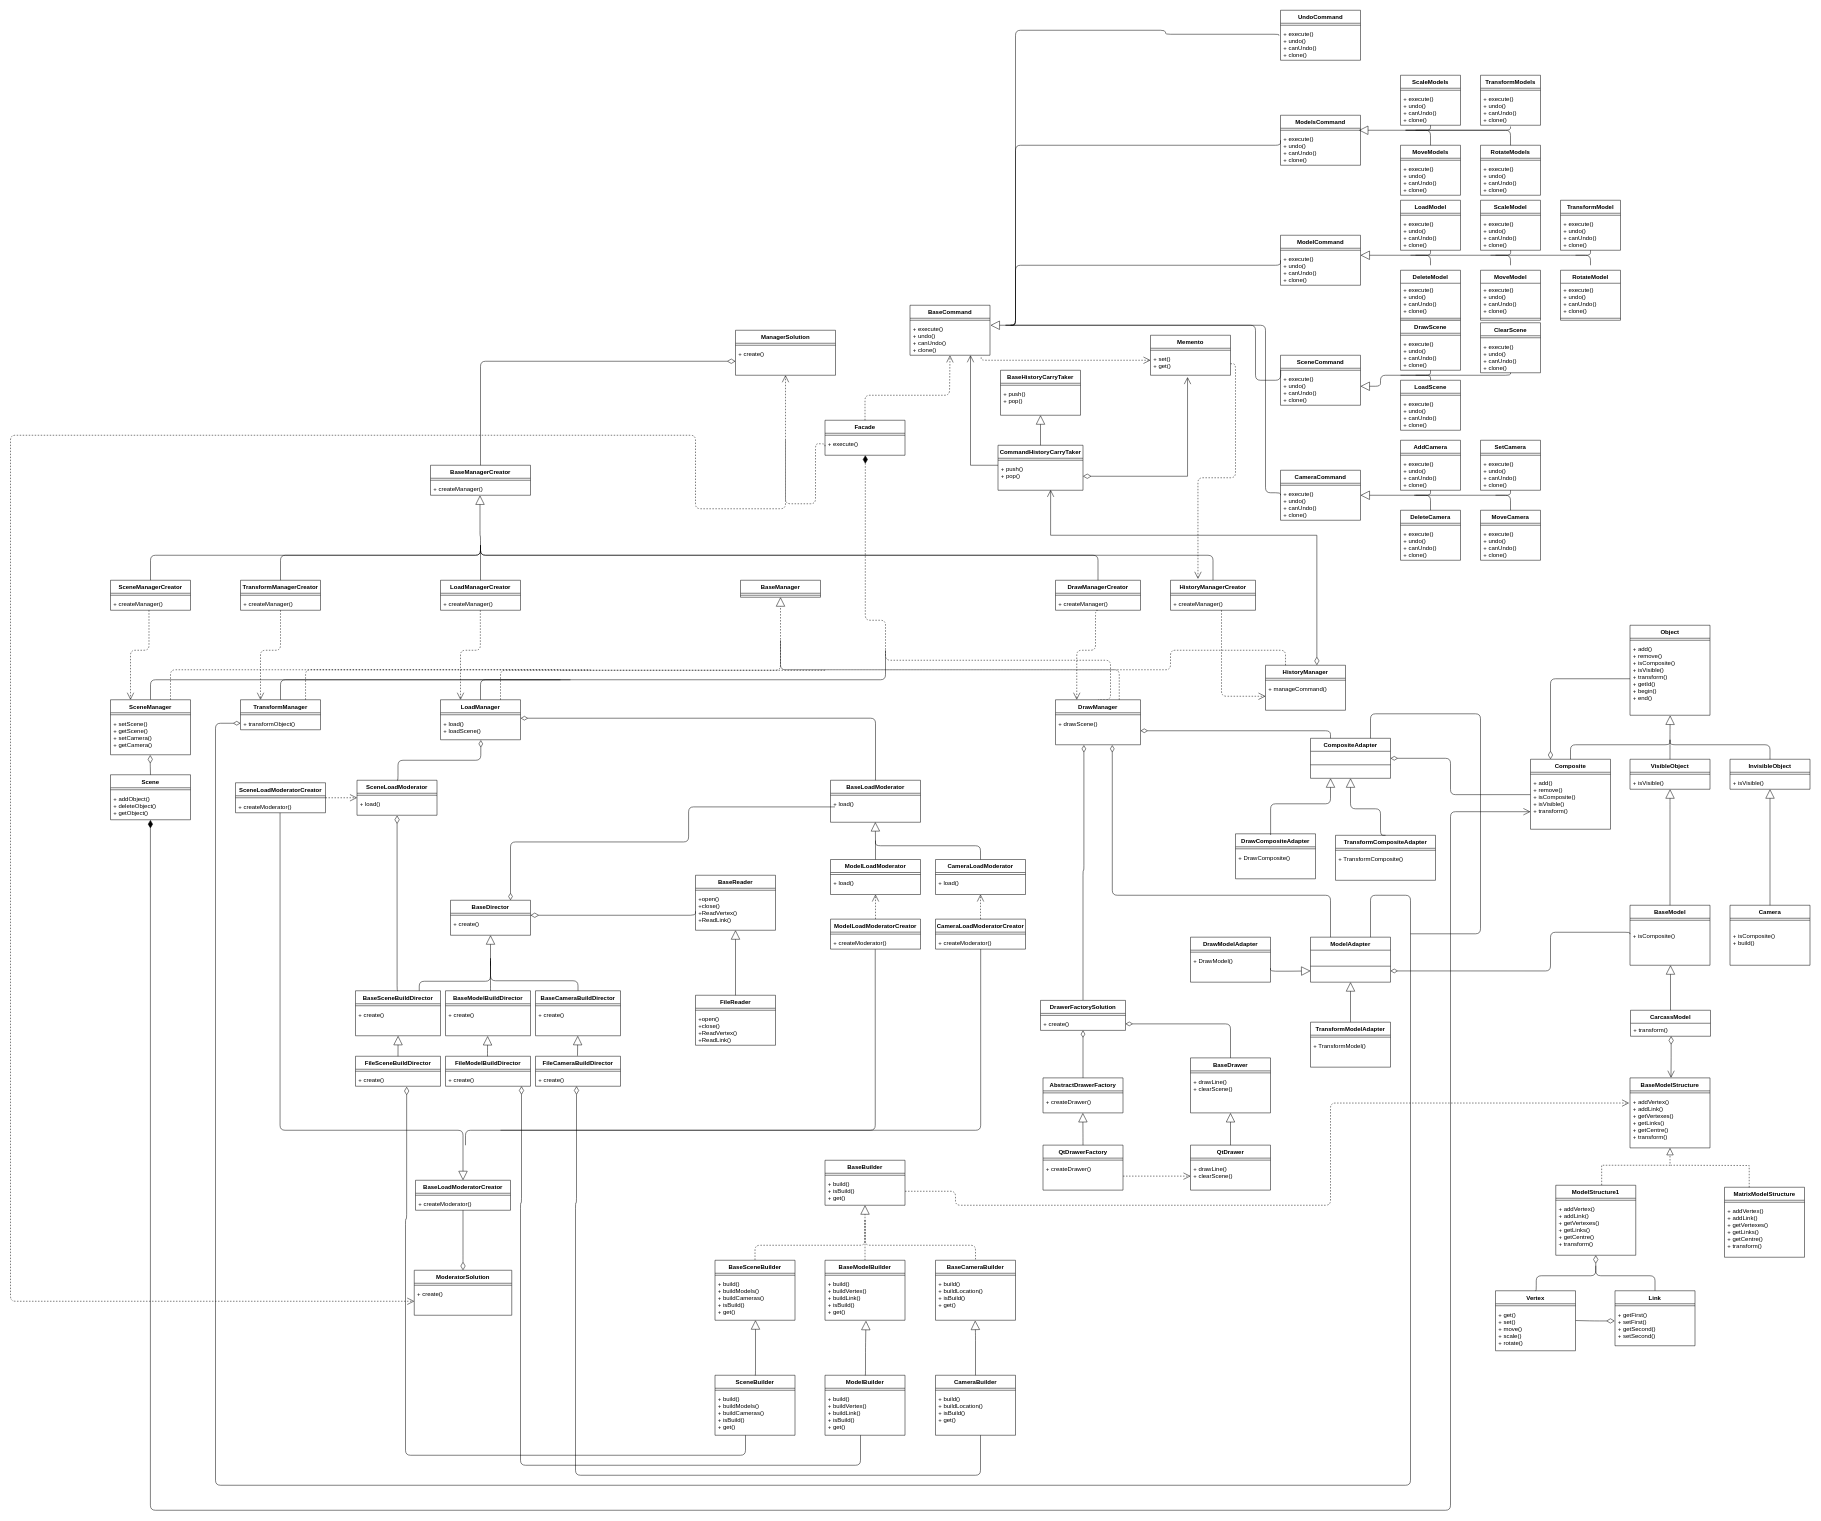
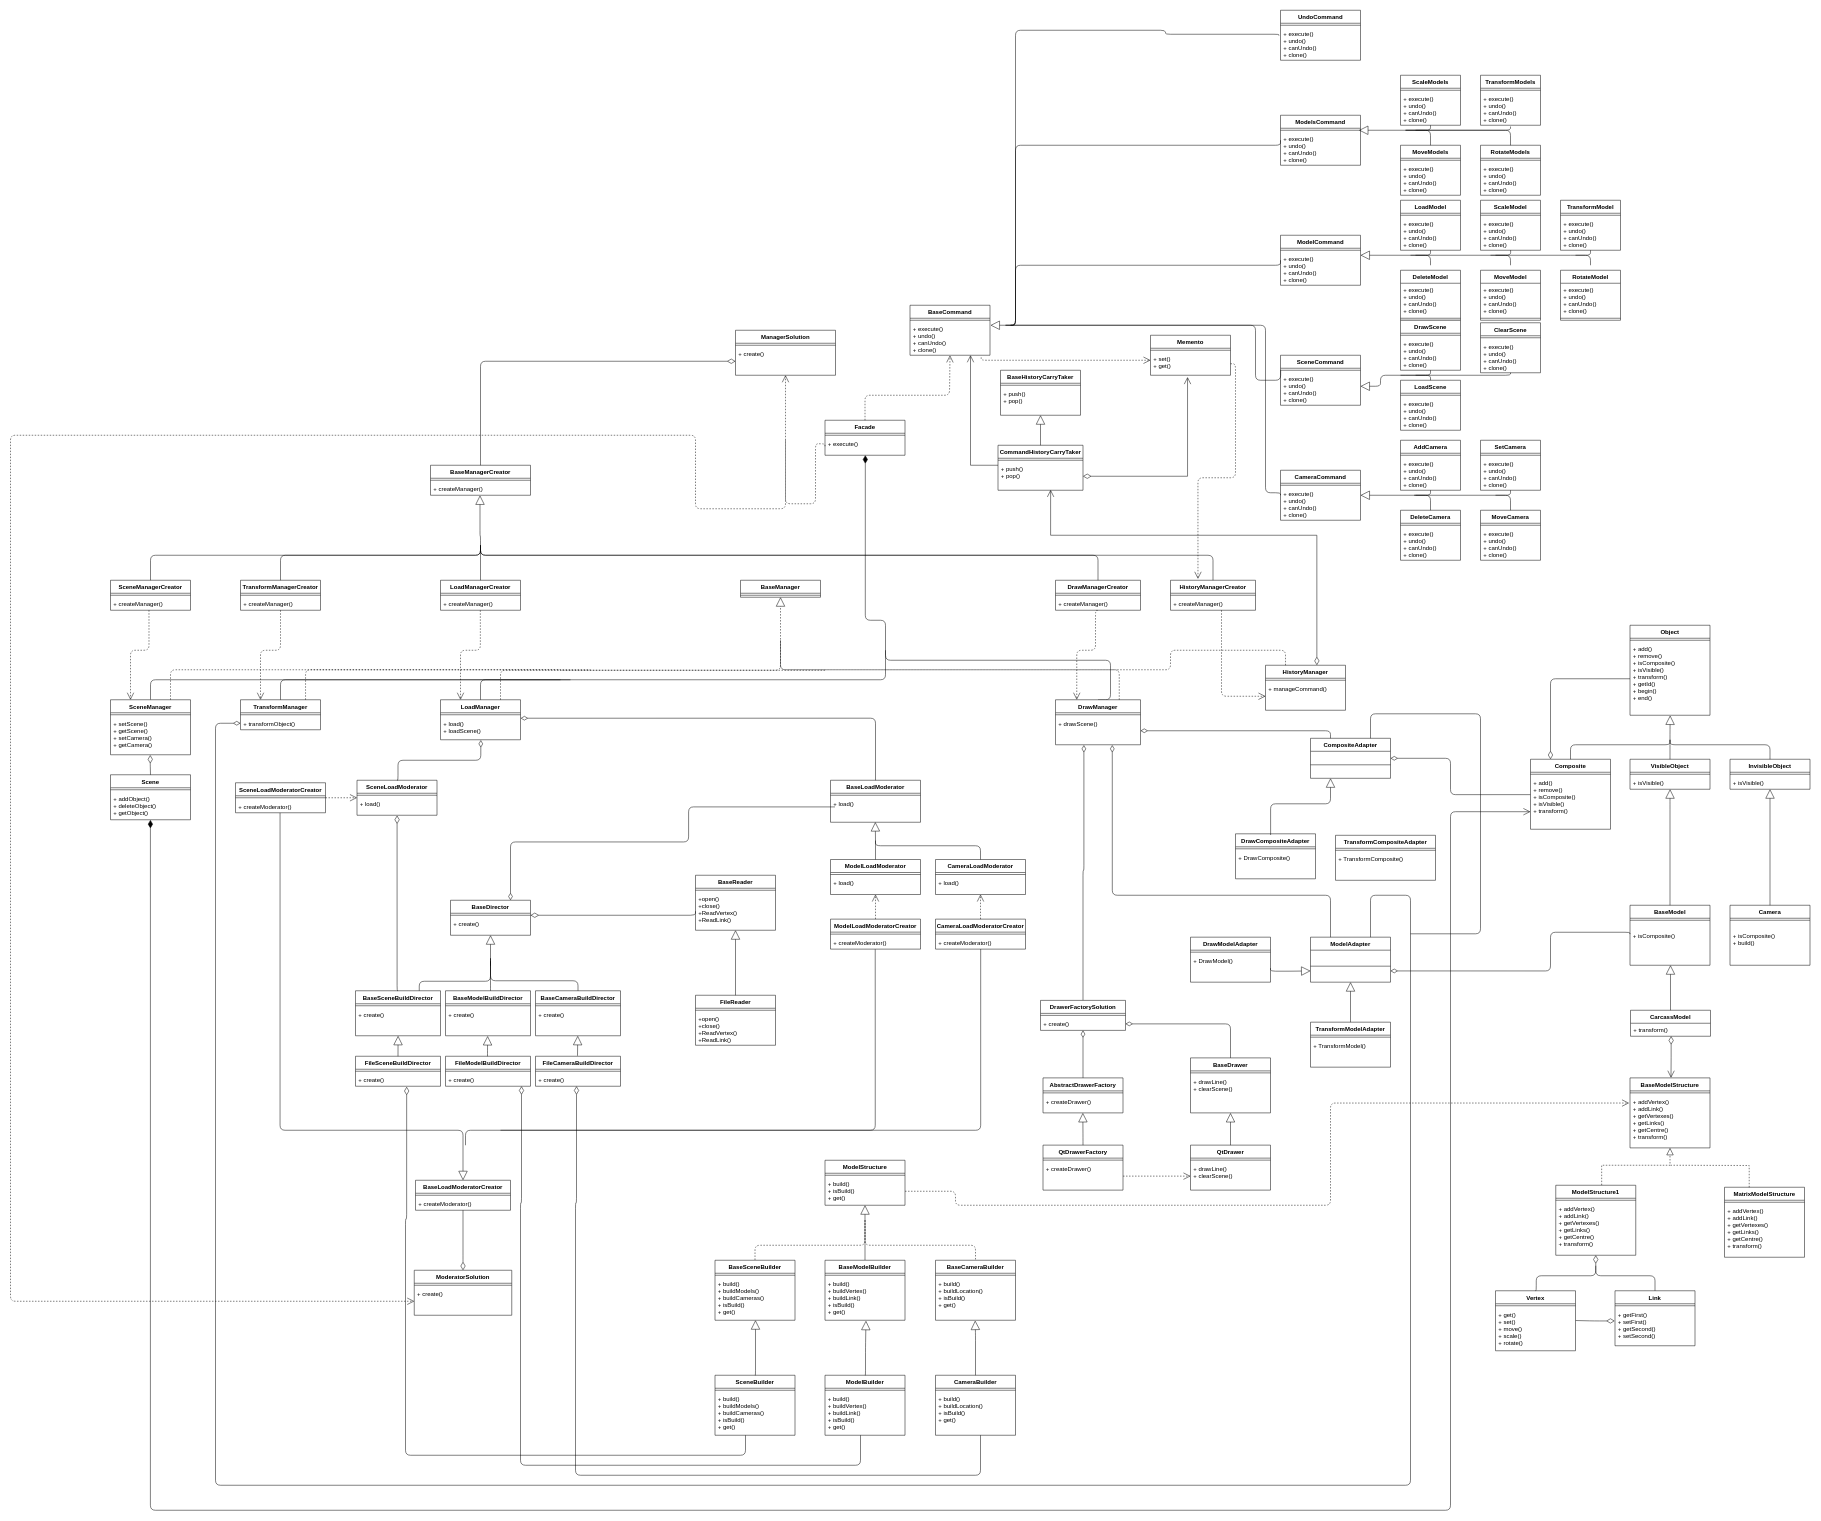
(1017, 660) -> (1017, 660)
(1370, 809) -> none
(865, 1167) -> (865, 1167)
(865, 1253) -> (865, 1253)
